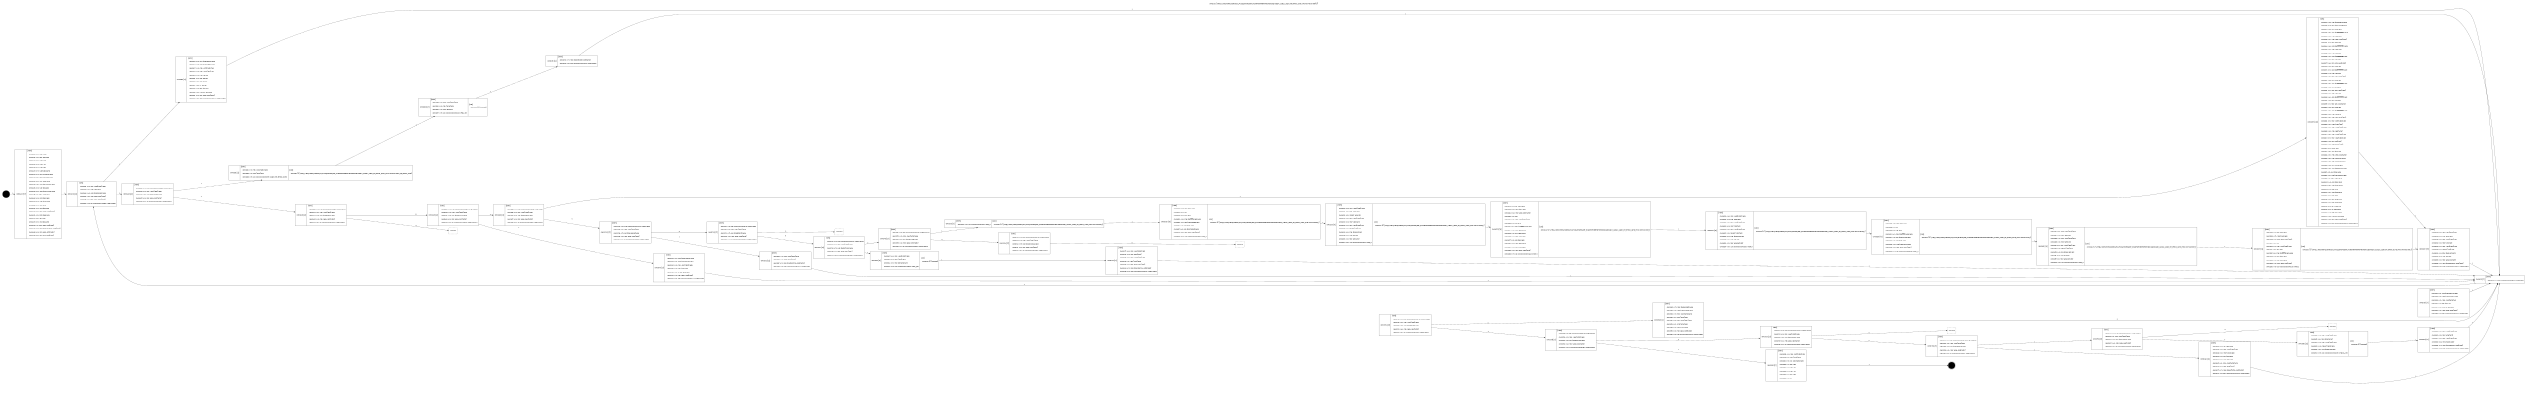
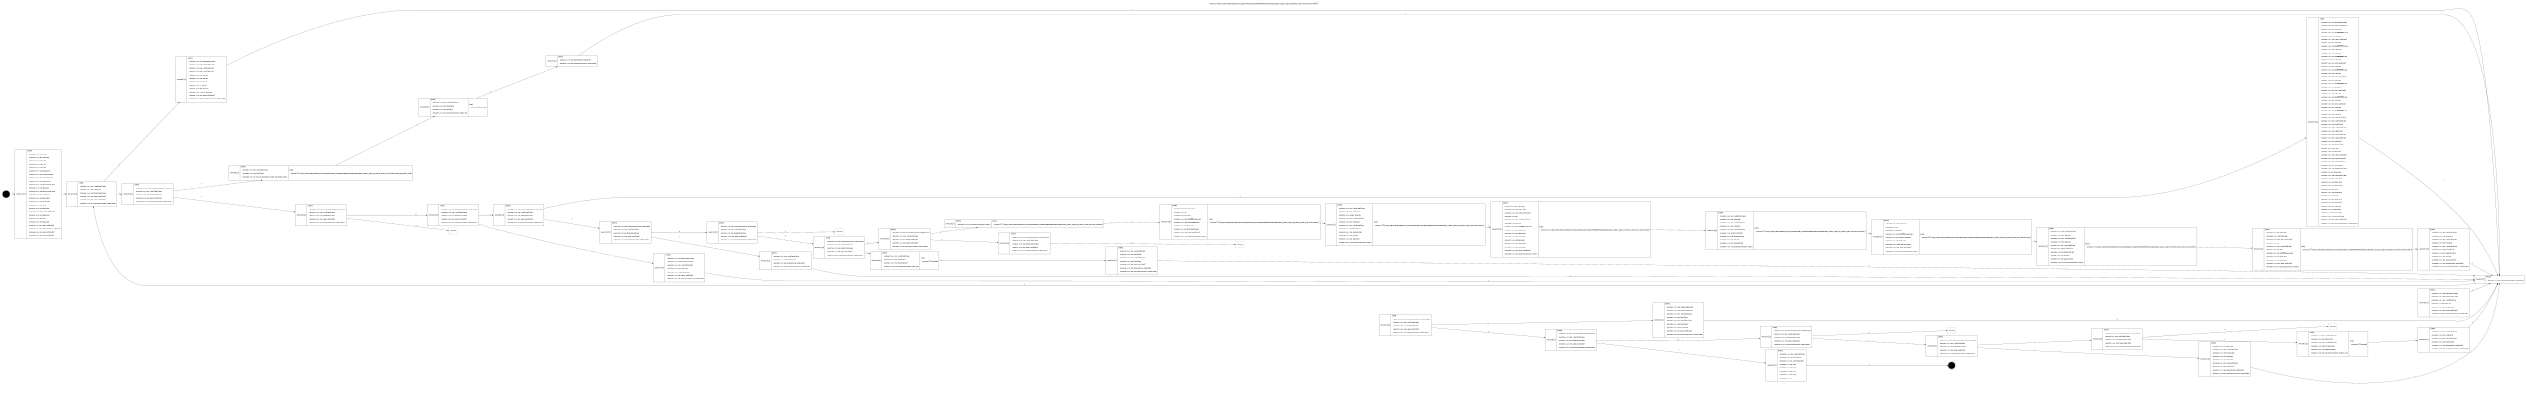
(2392, 190) -> (2438, 196)
